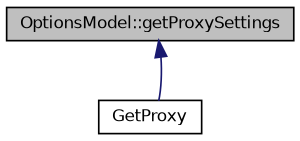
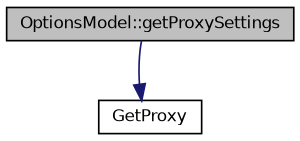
(161, 79) -> (139, 62)
